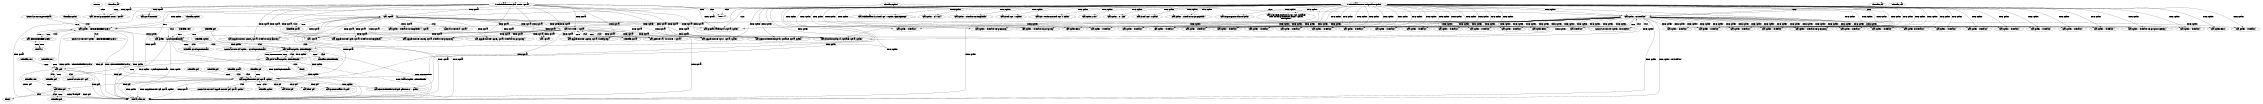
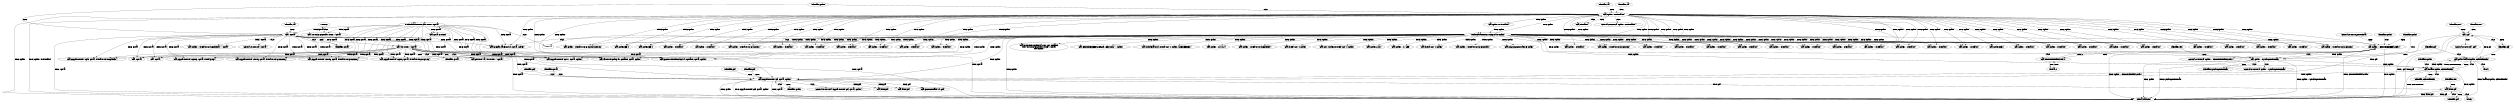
(573, 10) -> none
(882, 17) -> (1166, 47)
(325, 84) -> none
